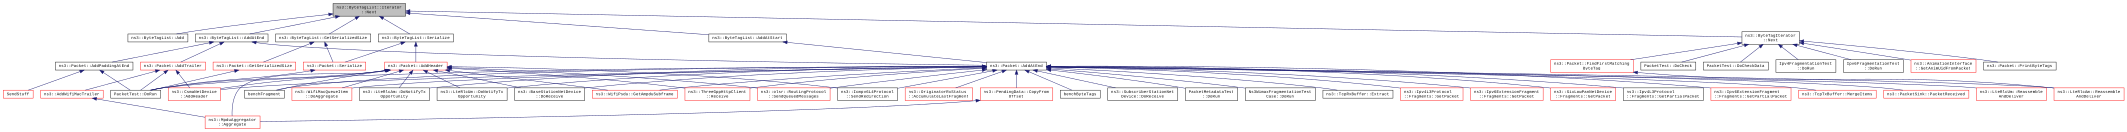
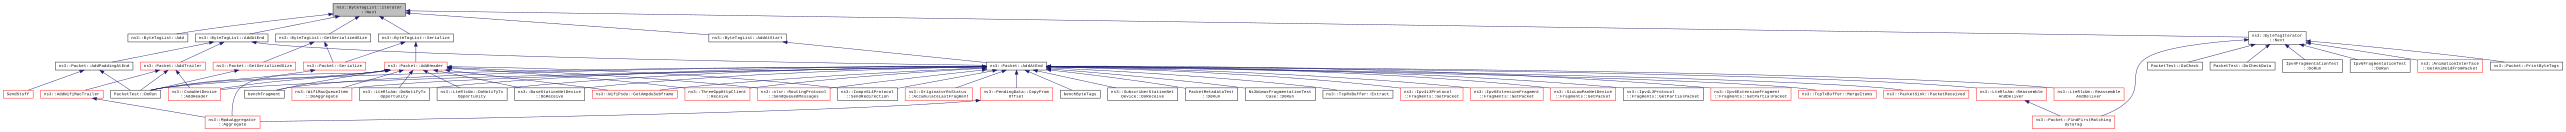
(1929, 80) -> (2044, 109)
